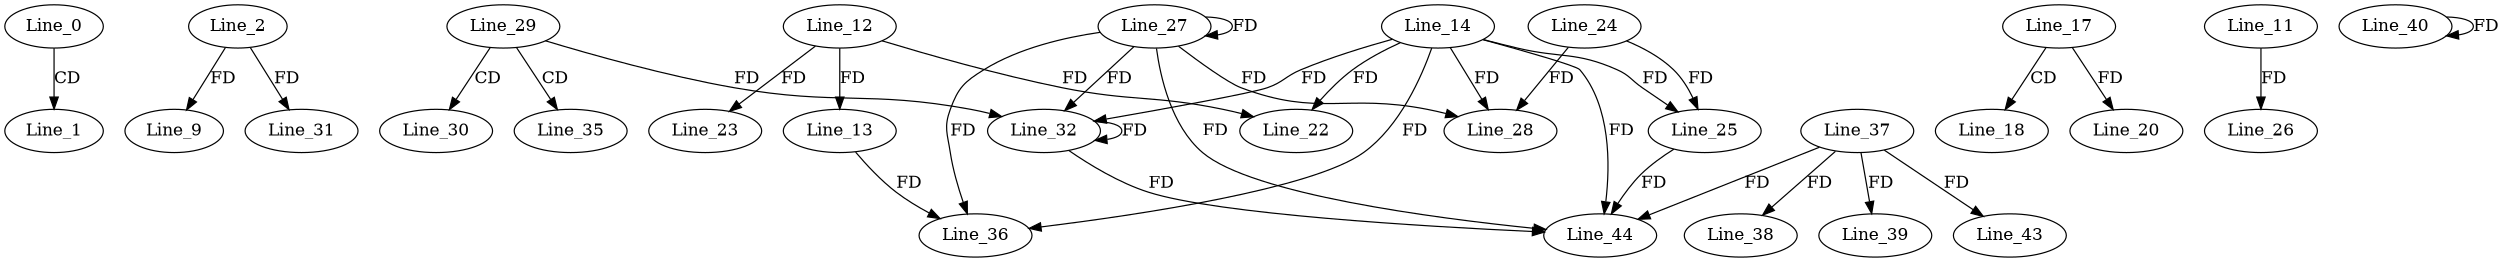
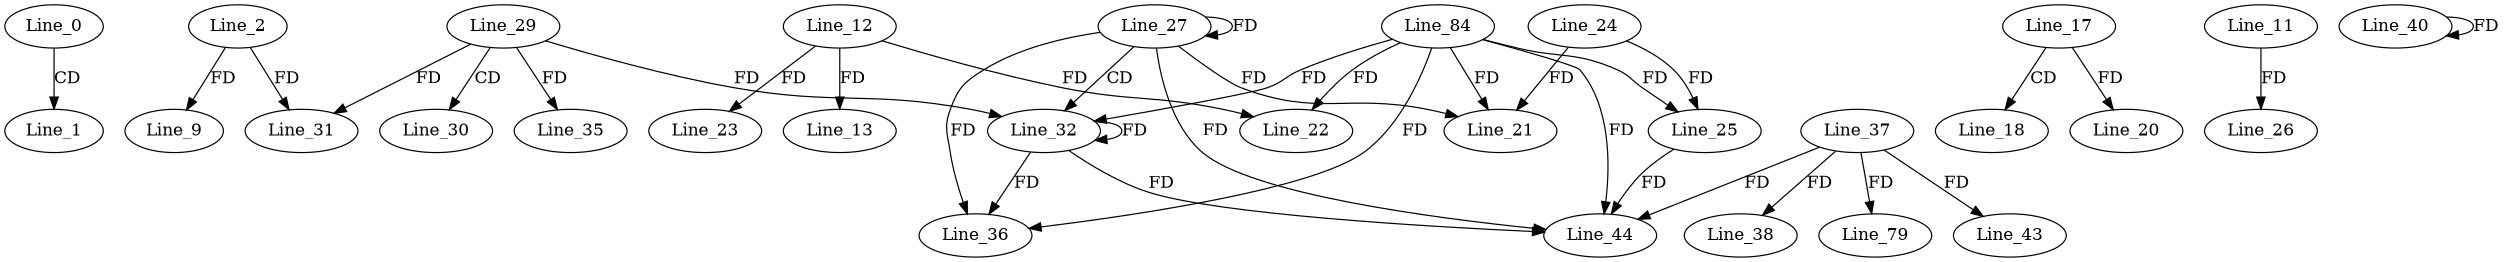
(1438, 26) -> (1438, 26)
none -> (408, 76)
(555, 79) -> (555, 79)
(1120, 79) -> (1120, 79)
(1501, 131) -> (1501, 131)
(889, 186) -> (1013, 178)
(1875, 235) -> (1875, 235)
